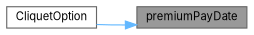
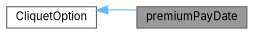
(111, 25) -> (122, 10)
